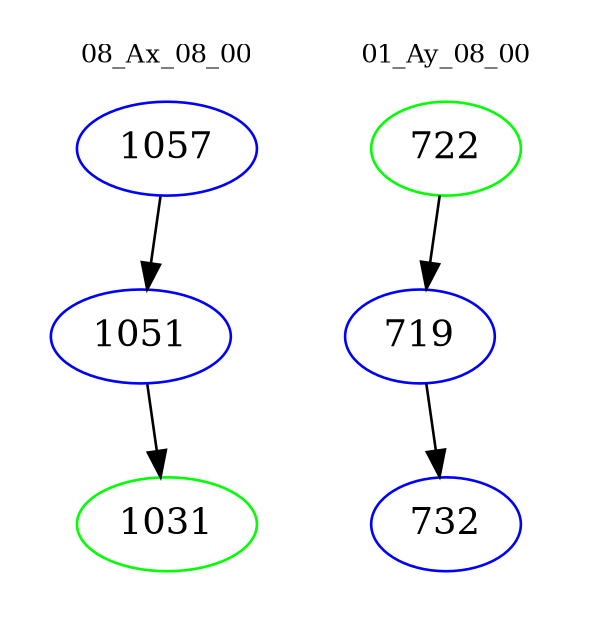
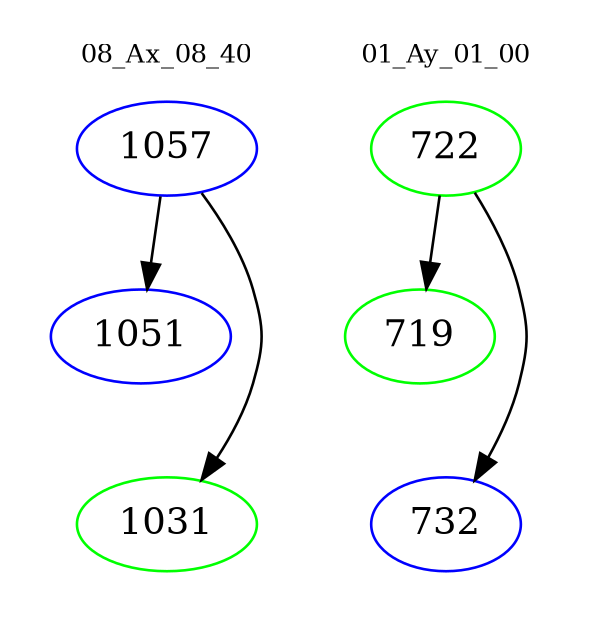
(167, 56) -> (167, 56)
(446, 56) -> (446, 56)
(420, 336) -> (420, 336)
(431, 417) -> (526, 323)
(152, 418) -> (261, 323)
